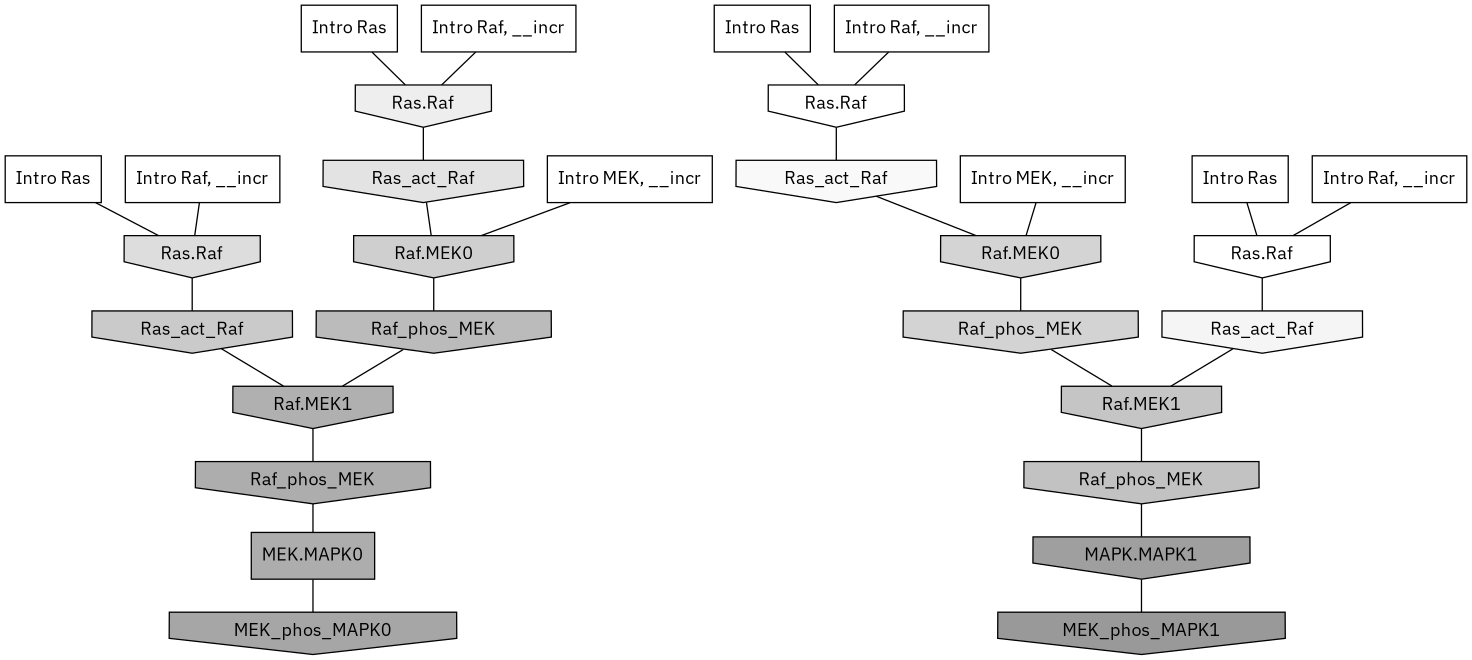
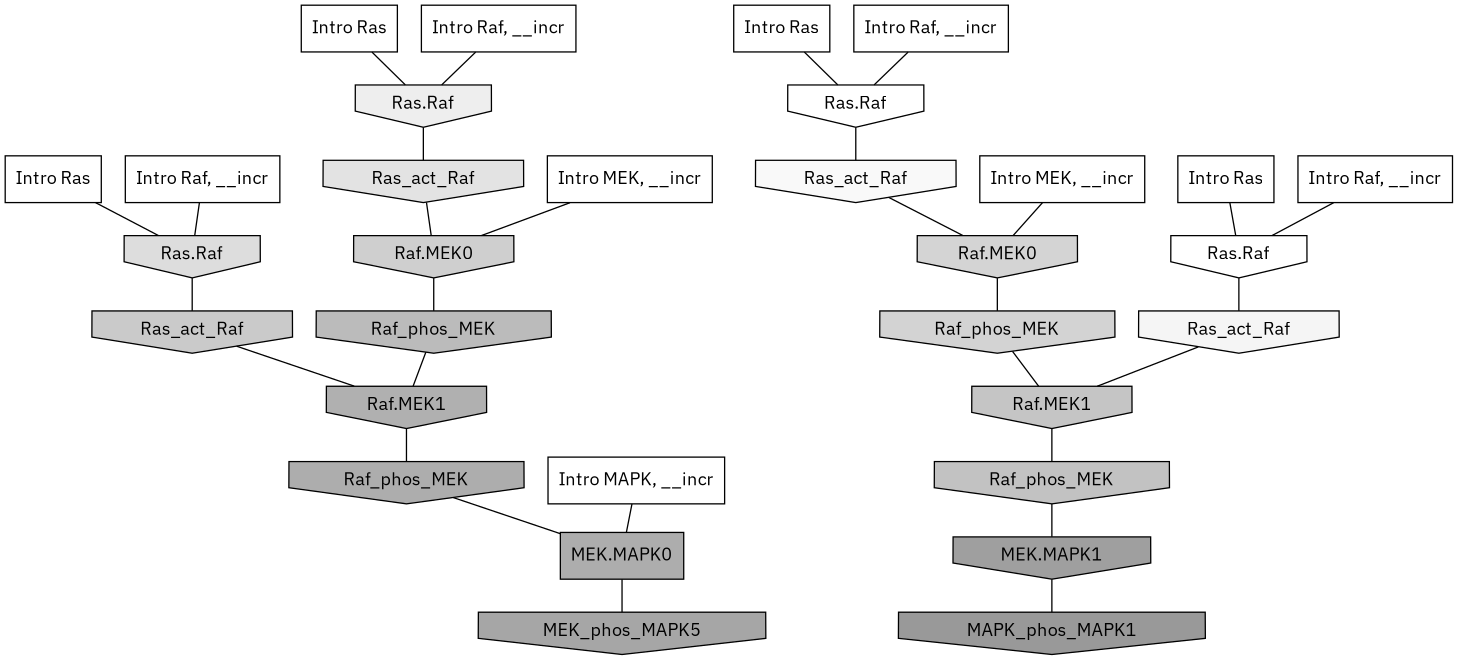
none -> (636, 480)
(1141, 556) -> (1052, 556)
(313, 631) -> (622, 631)
(1141, 631) -> (1052, 631)
